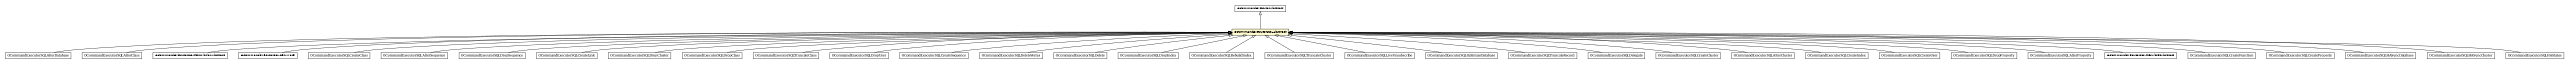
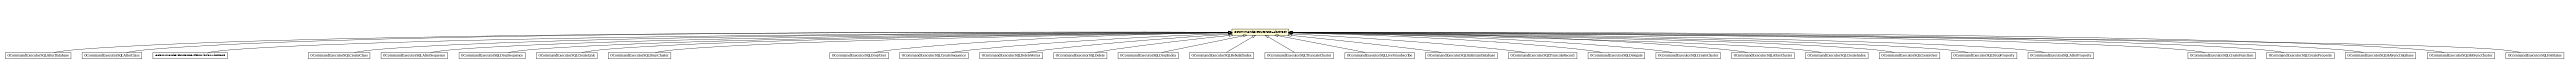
(1260, 8) -> none
(268, 55) -> none
(712, 55) -> none
(786, 55) -> none
(2141, 55) -> none
